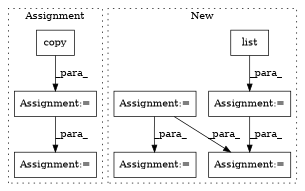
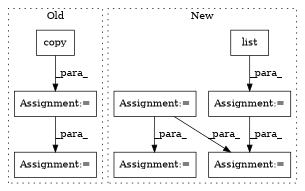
(55, 16) -> (55, 16)
